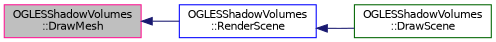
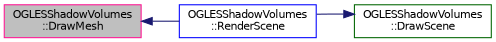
(341, 28) -> (330, 14)
